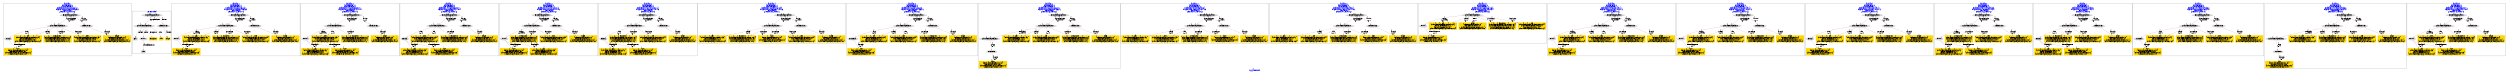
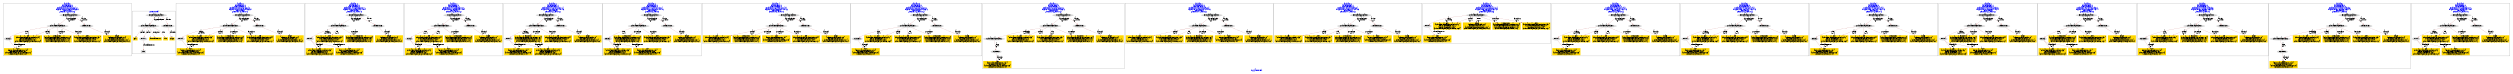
(135, 39) -> (135, 39)
(153, 39) -> (155, 39)
